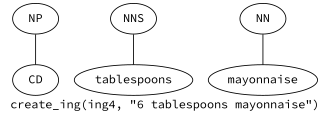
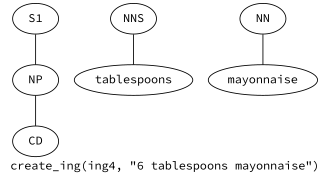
none -> (36, 19)
